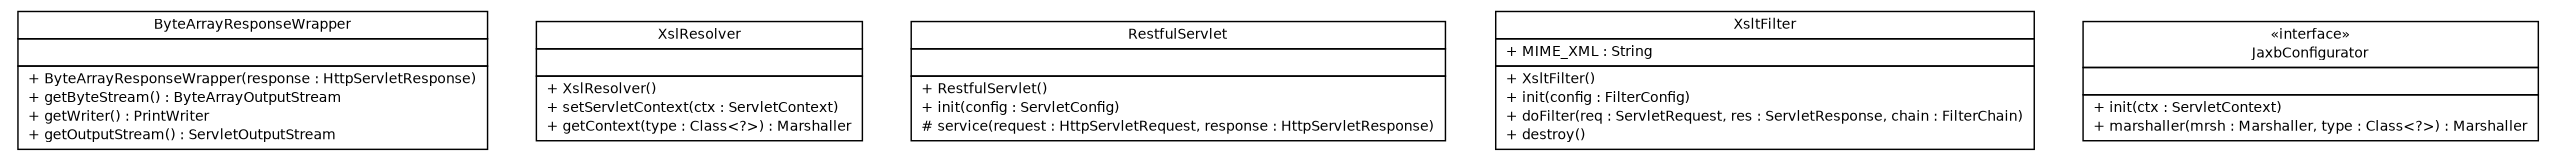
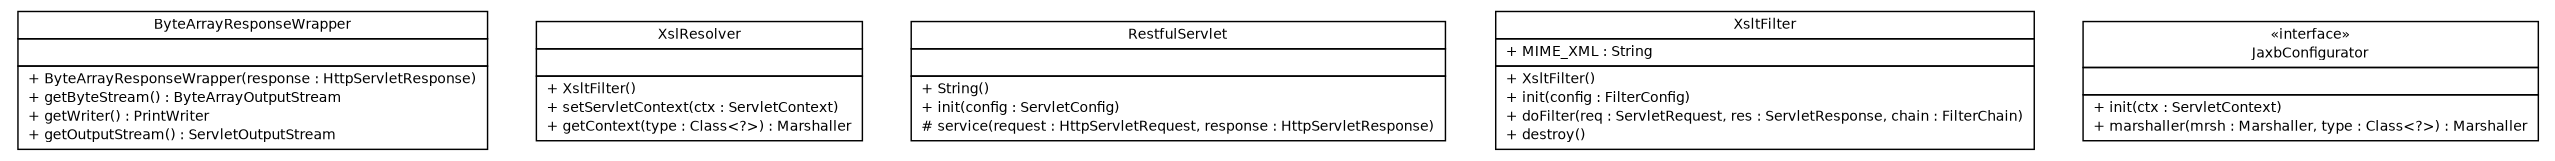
(602, 89) -> (592, 89)
(984, 89) -> (956, 89)
